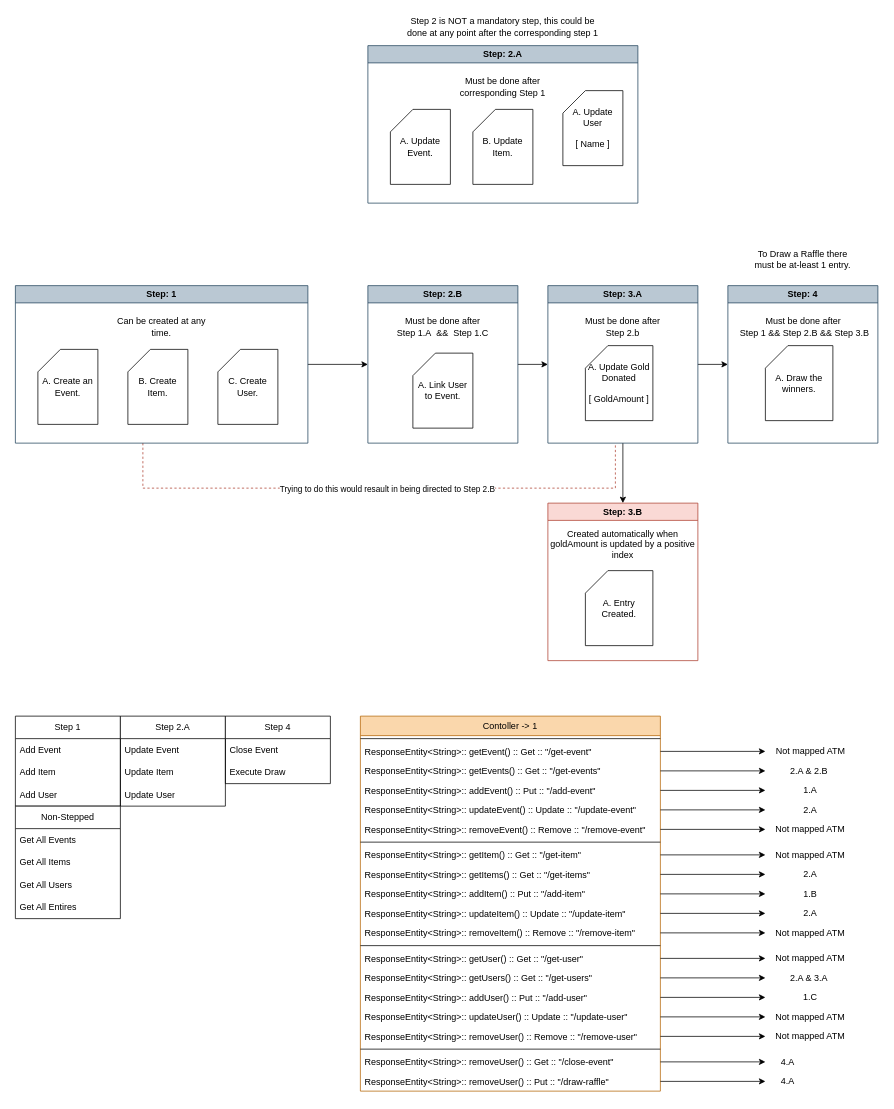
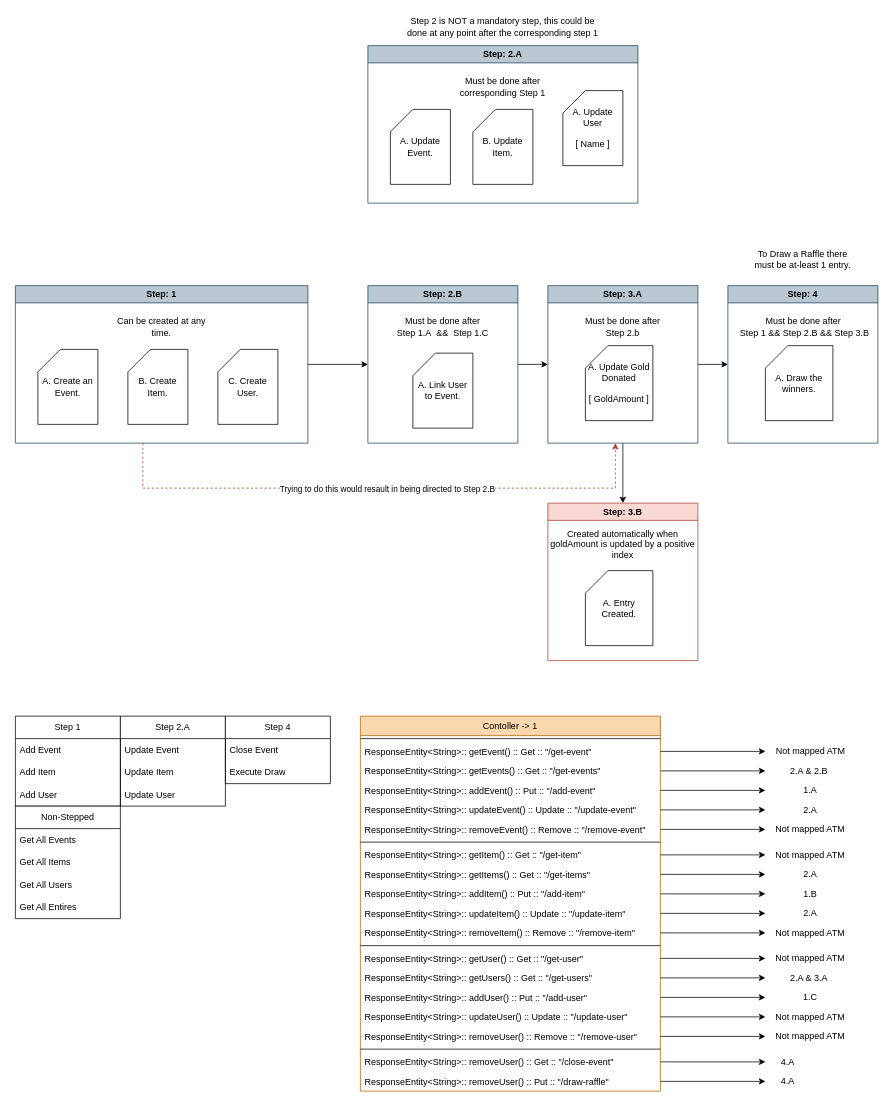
(615, 447) -> (615, 449)
